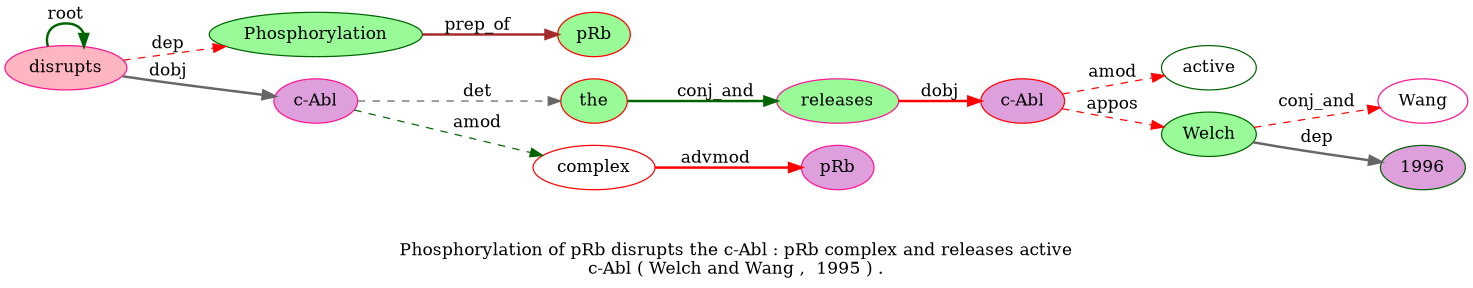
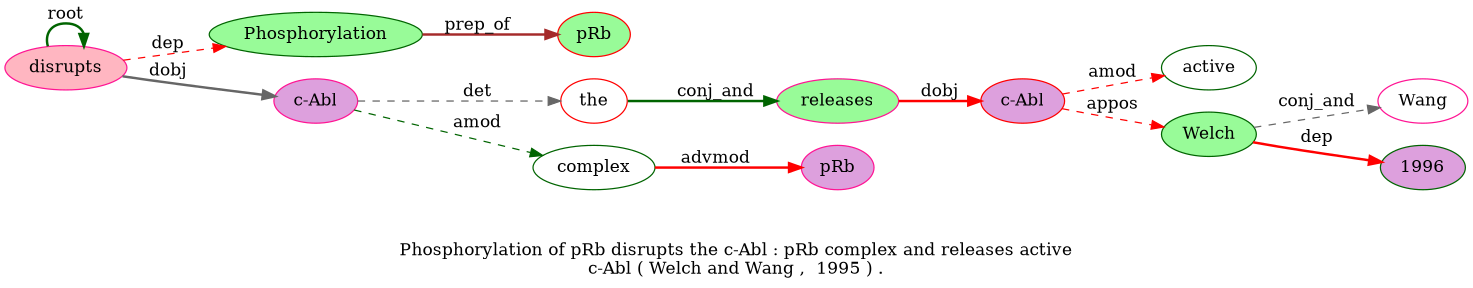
(594, 101) -> (594, 101)
(1311, 118) -> (1311, 118)
(1311, 152) -> (1311, 152)
(594, 168) -> (594, 168)
